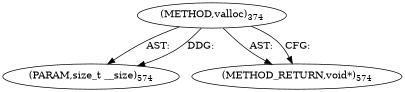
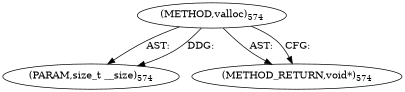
(255, 14) -> (255, 14)
